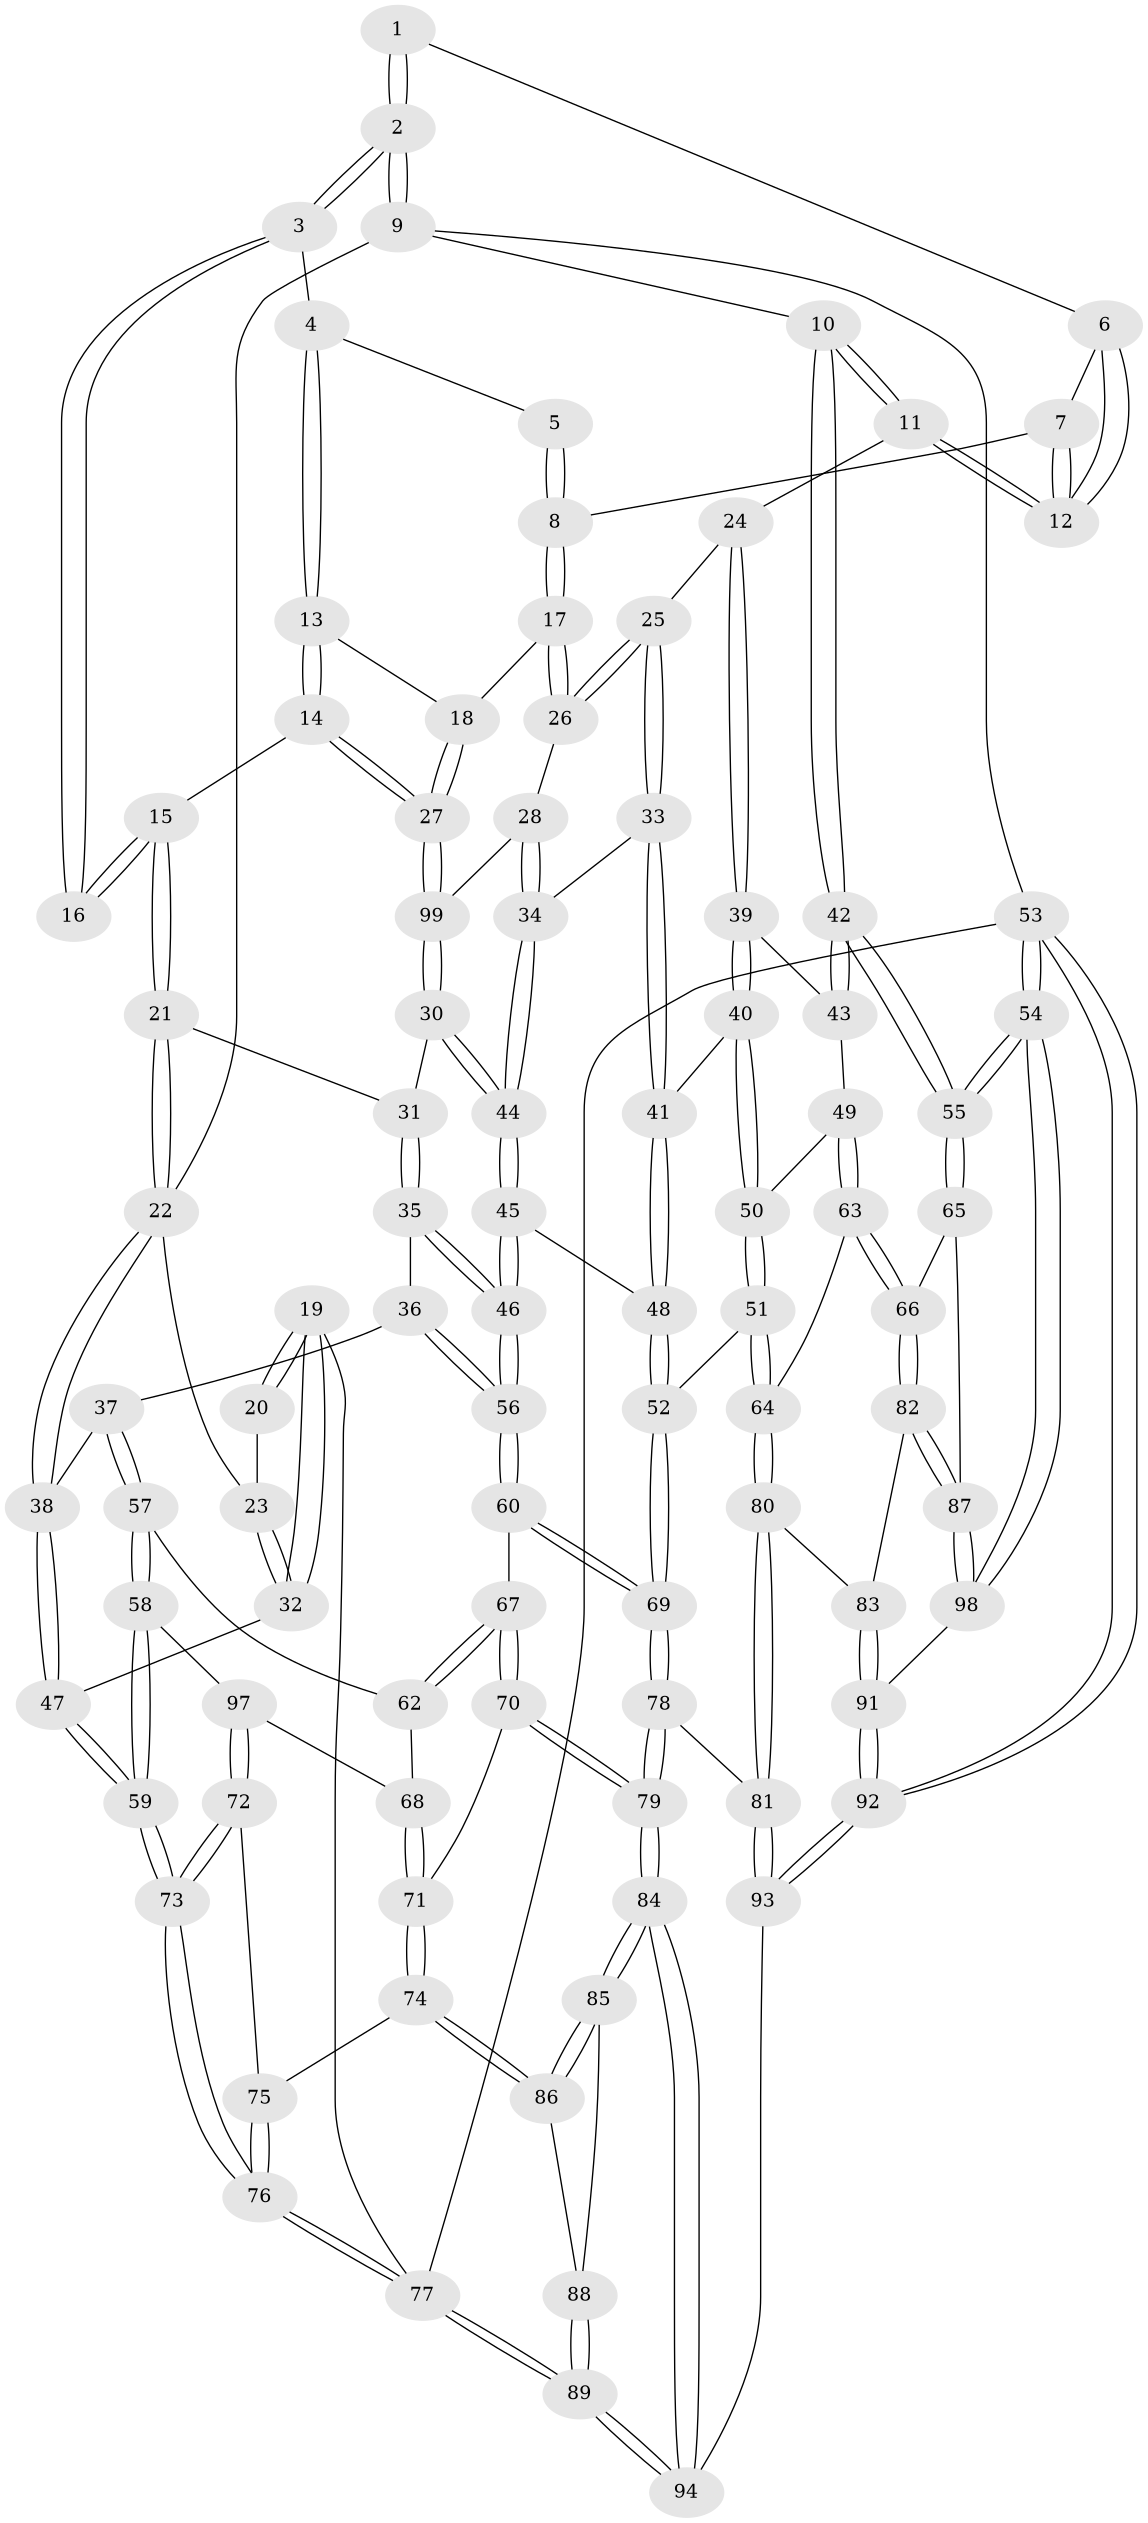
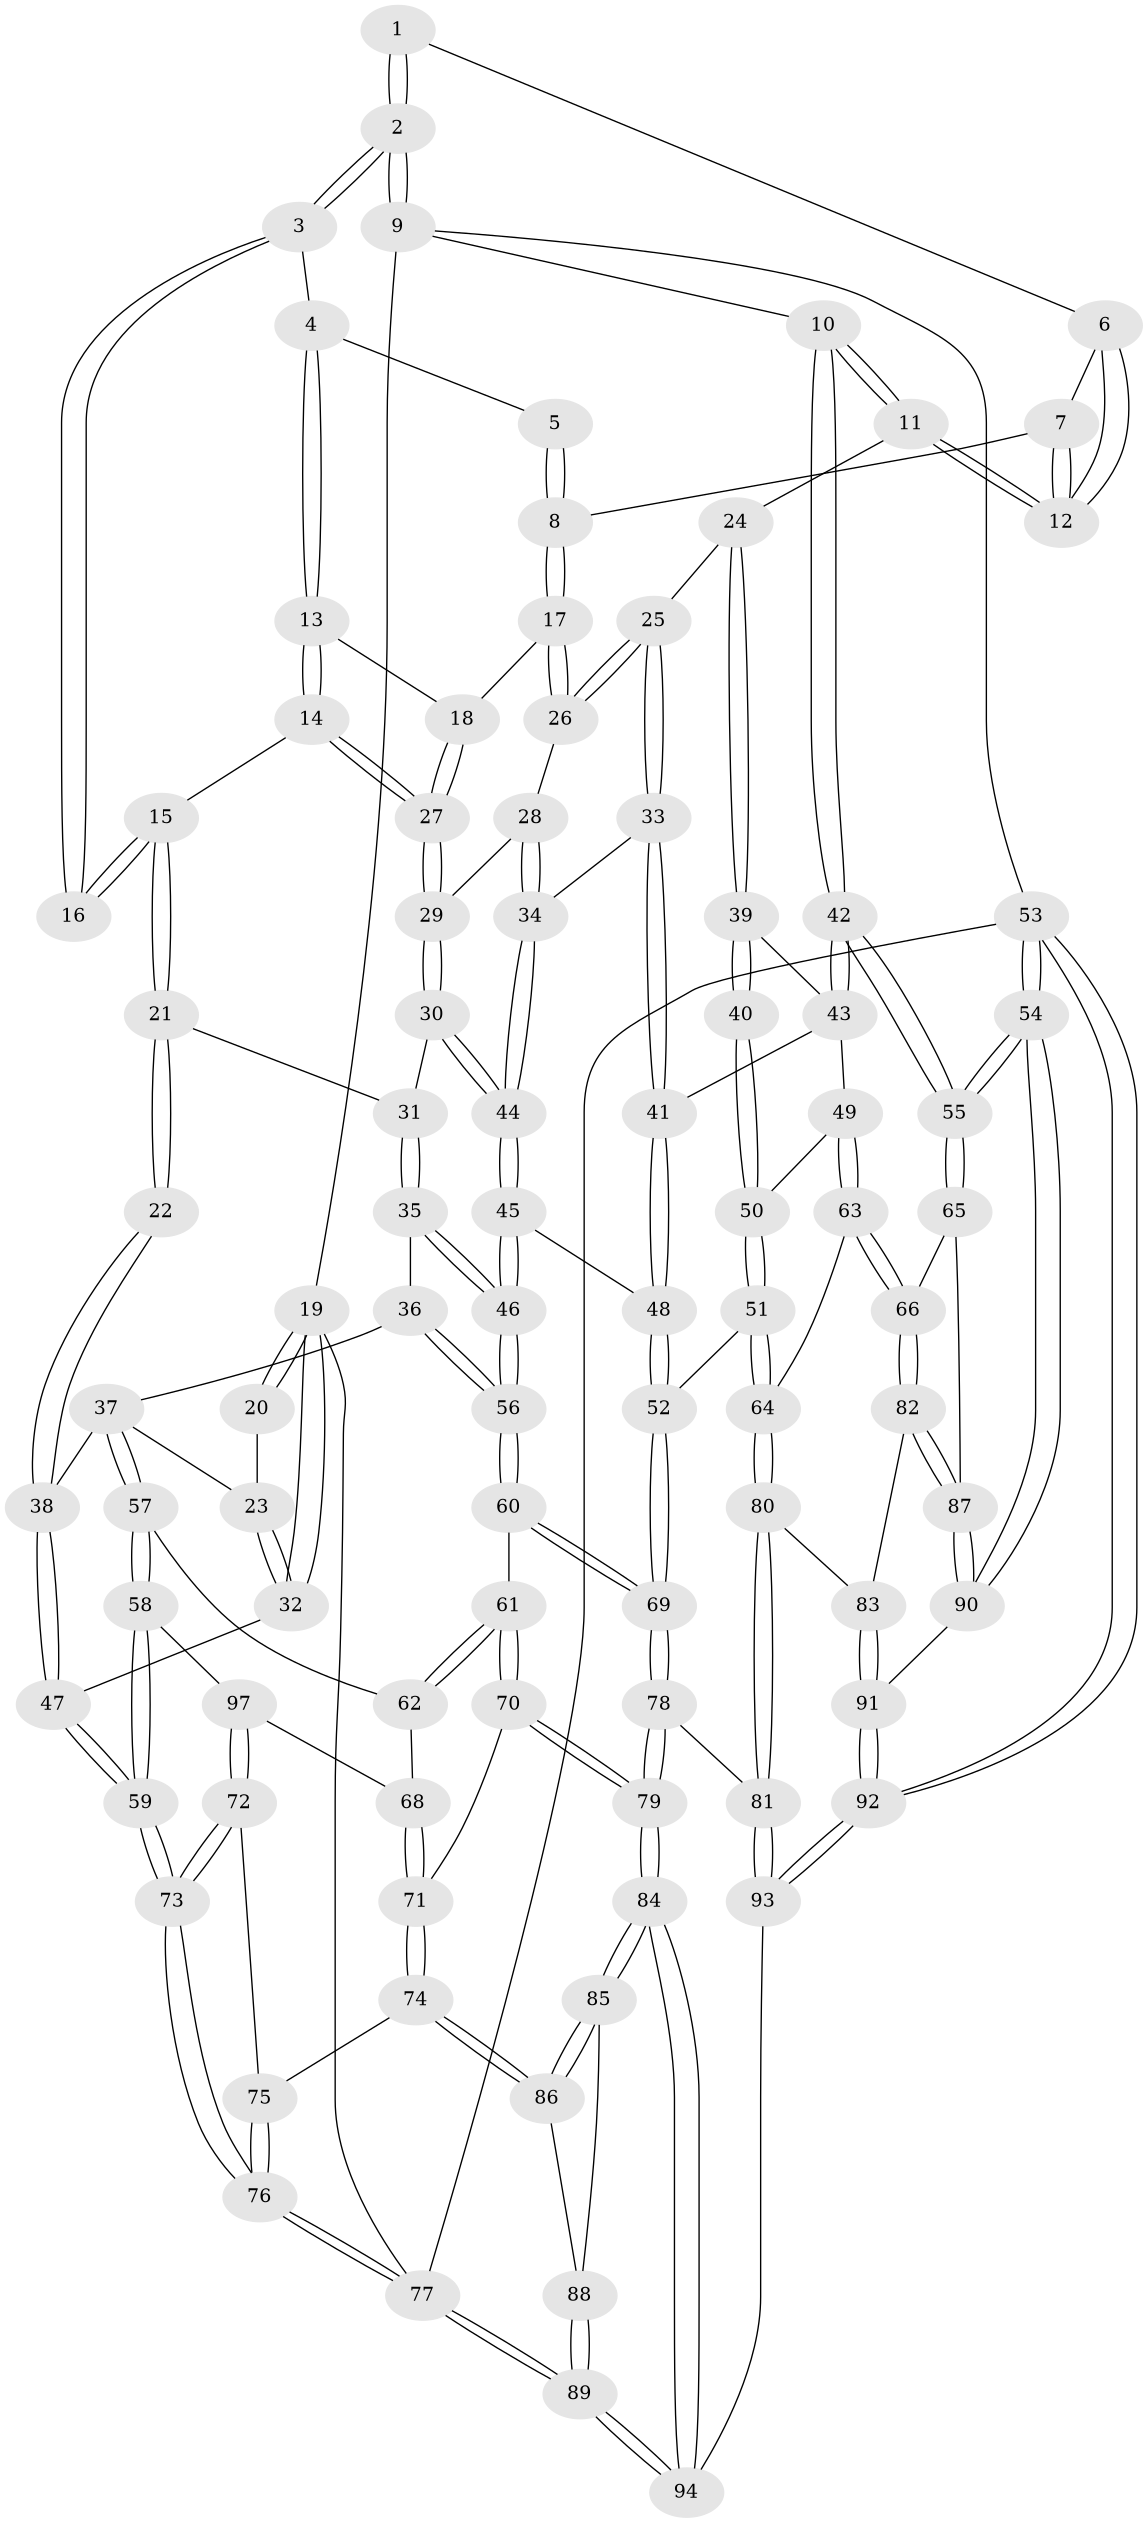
(237, 687) -> (383, 745)
(432, 917) -> (432, 917)
(700, 1064) -> (762, 1058)
(186, 1366) -> (182, 1458)
(509, 1606) -> (509, 1606)
(967, 1606) -> (967, 1606)
